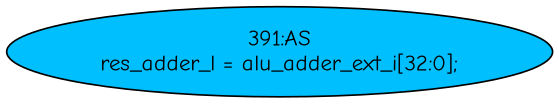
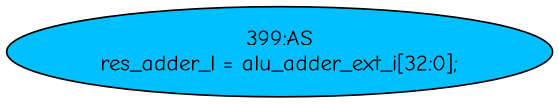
(280, 52) -> (280, 52)
